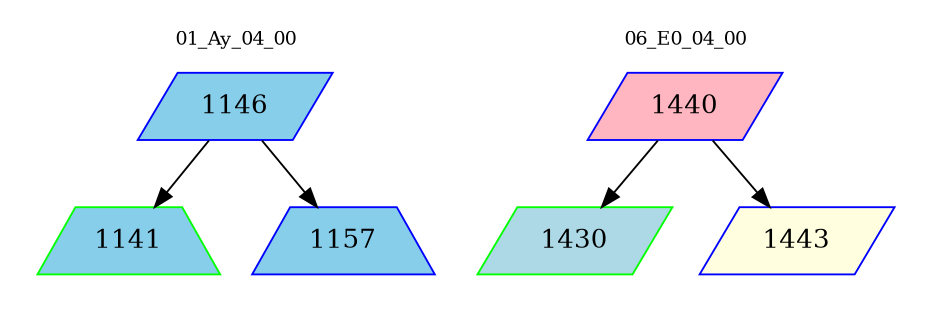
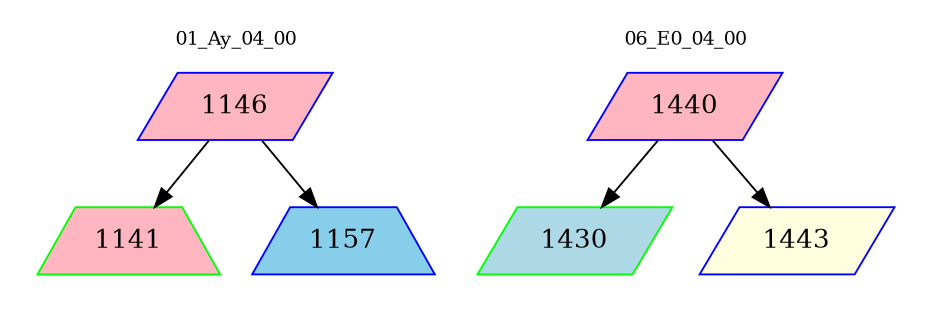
(235, 106) -> (235, 106)
(129, 241) -> (129, 241)
